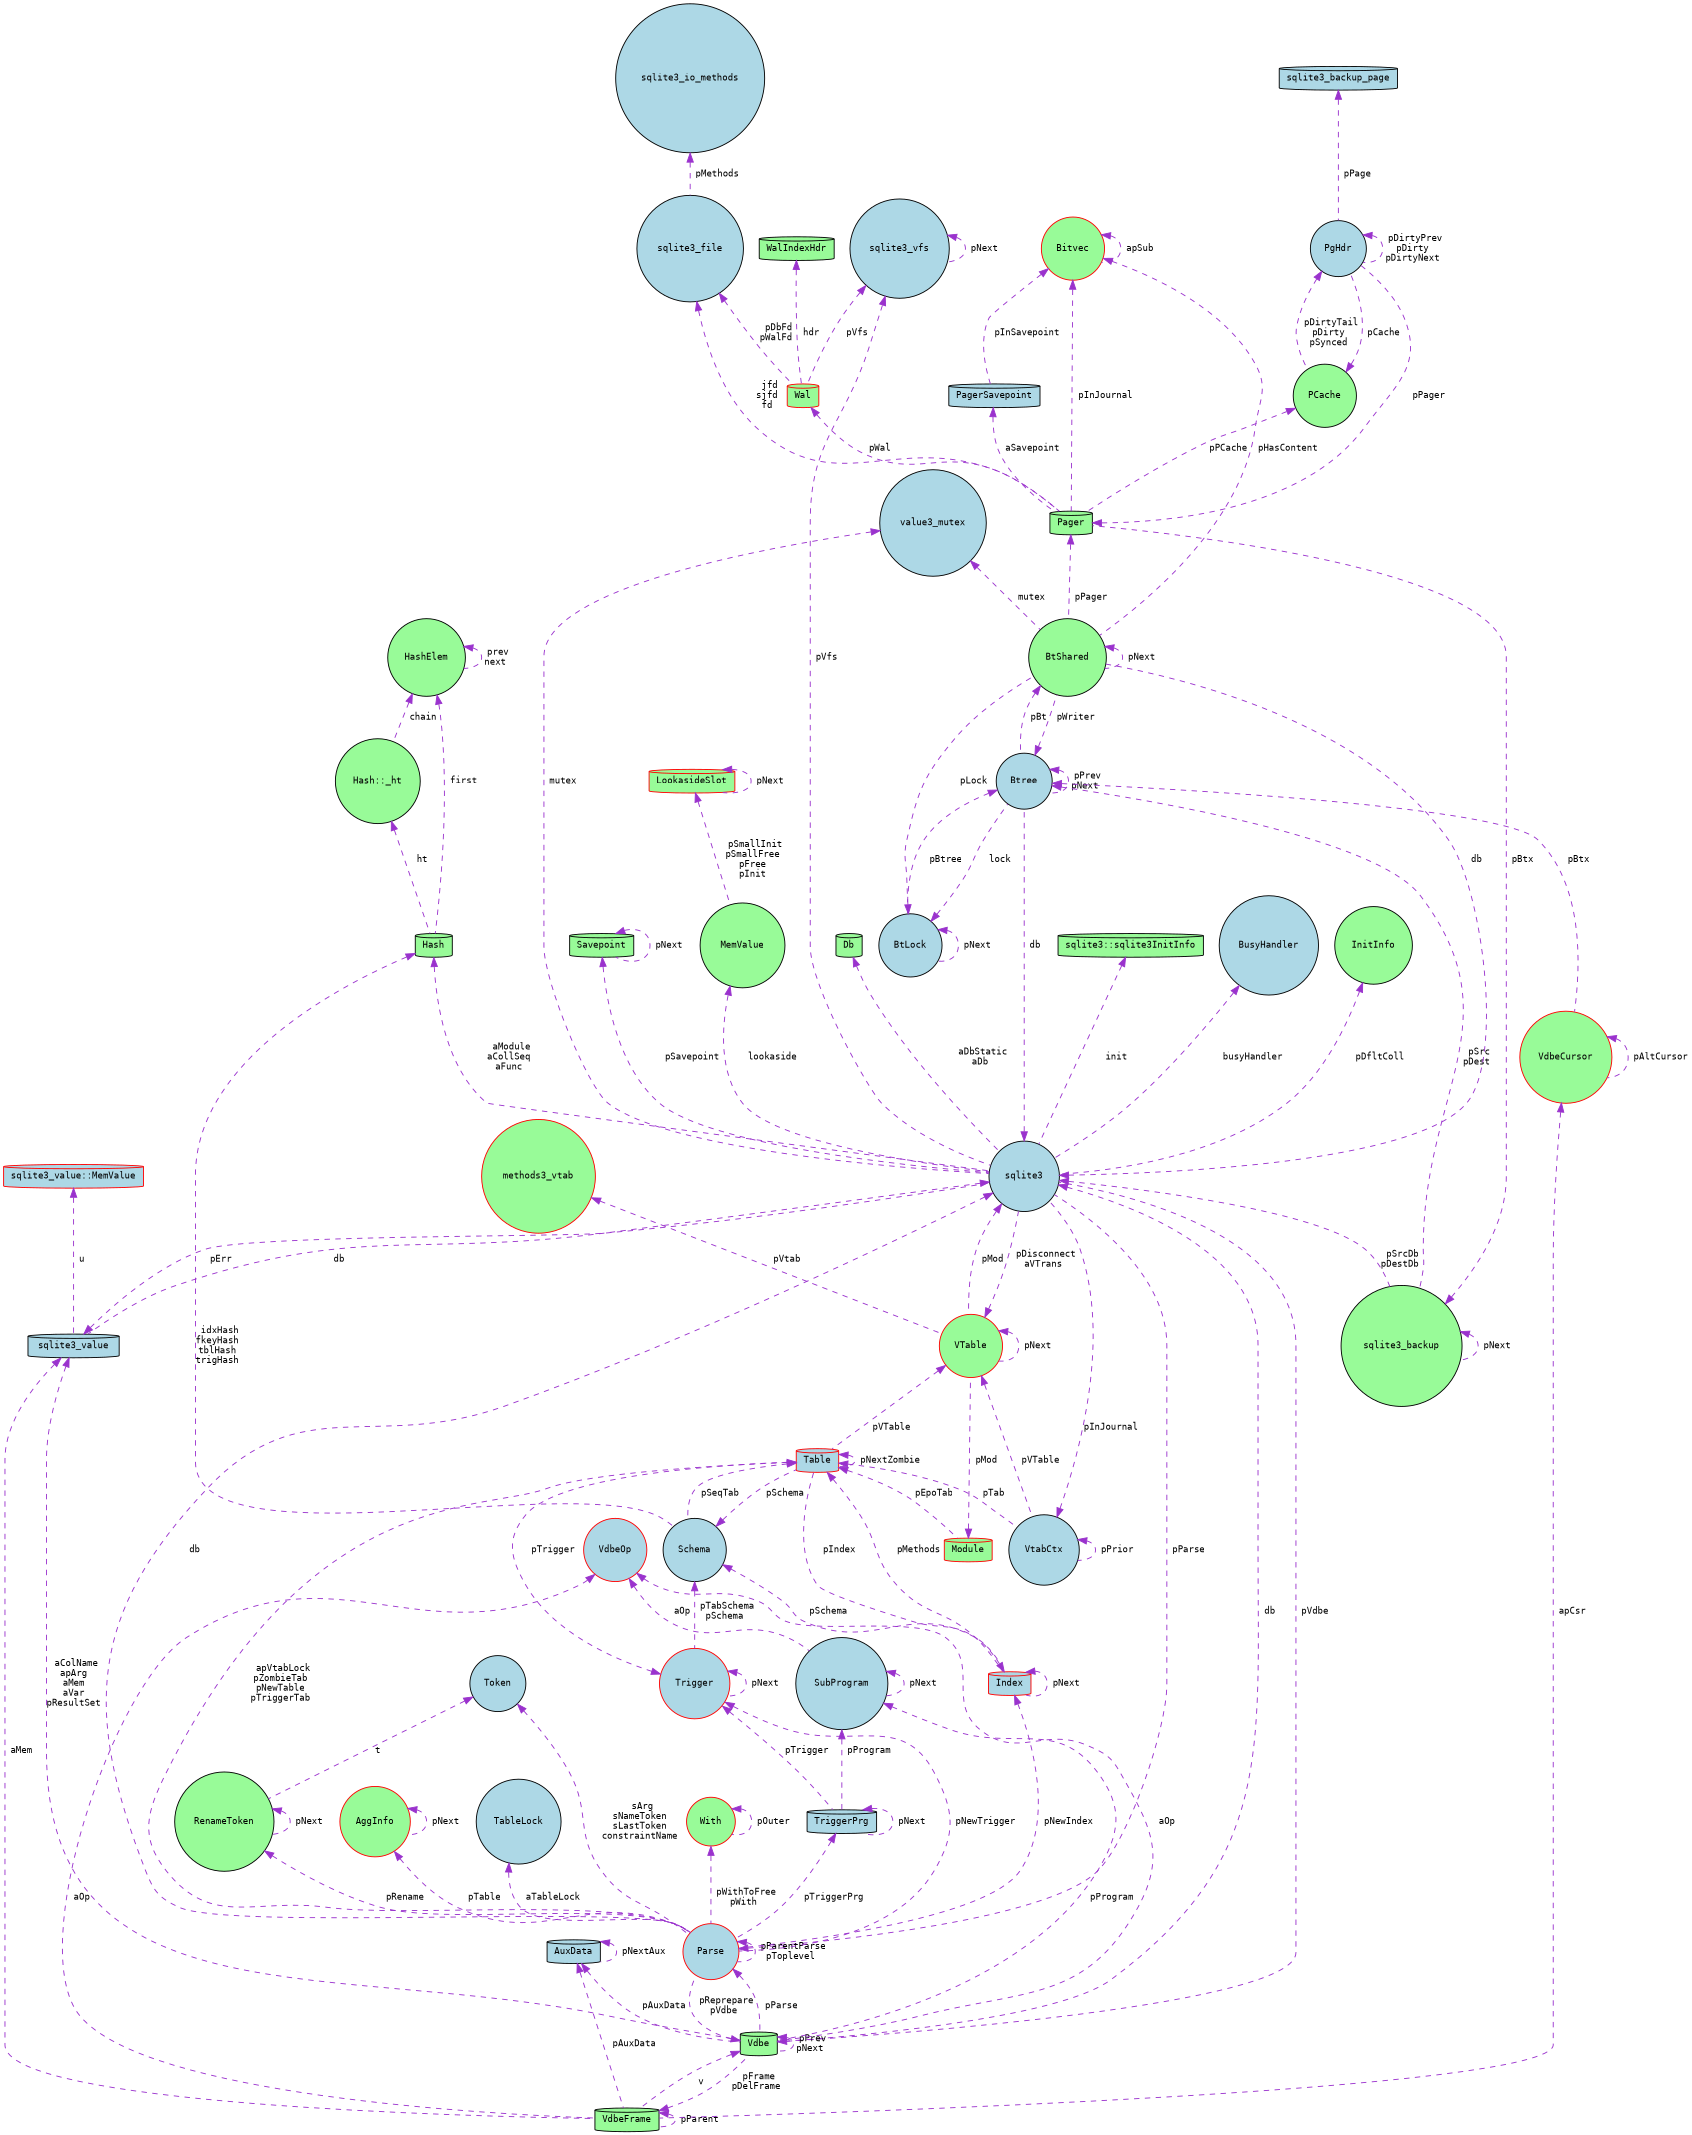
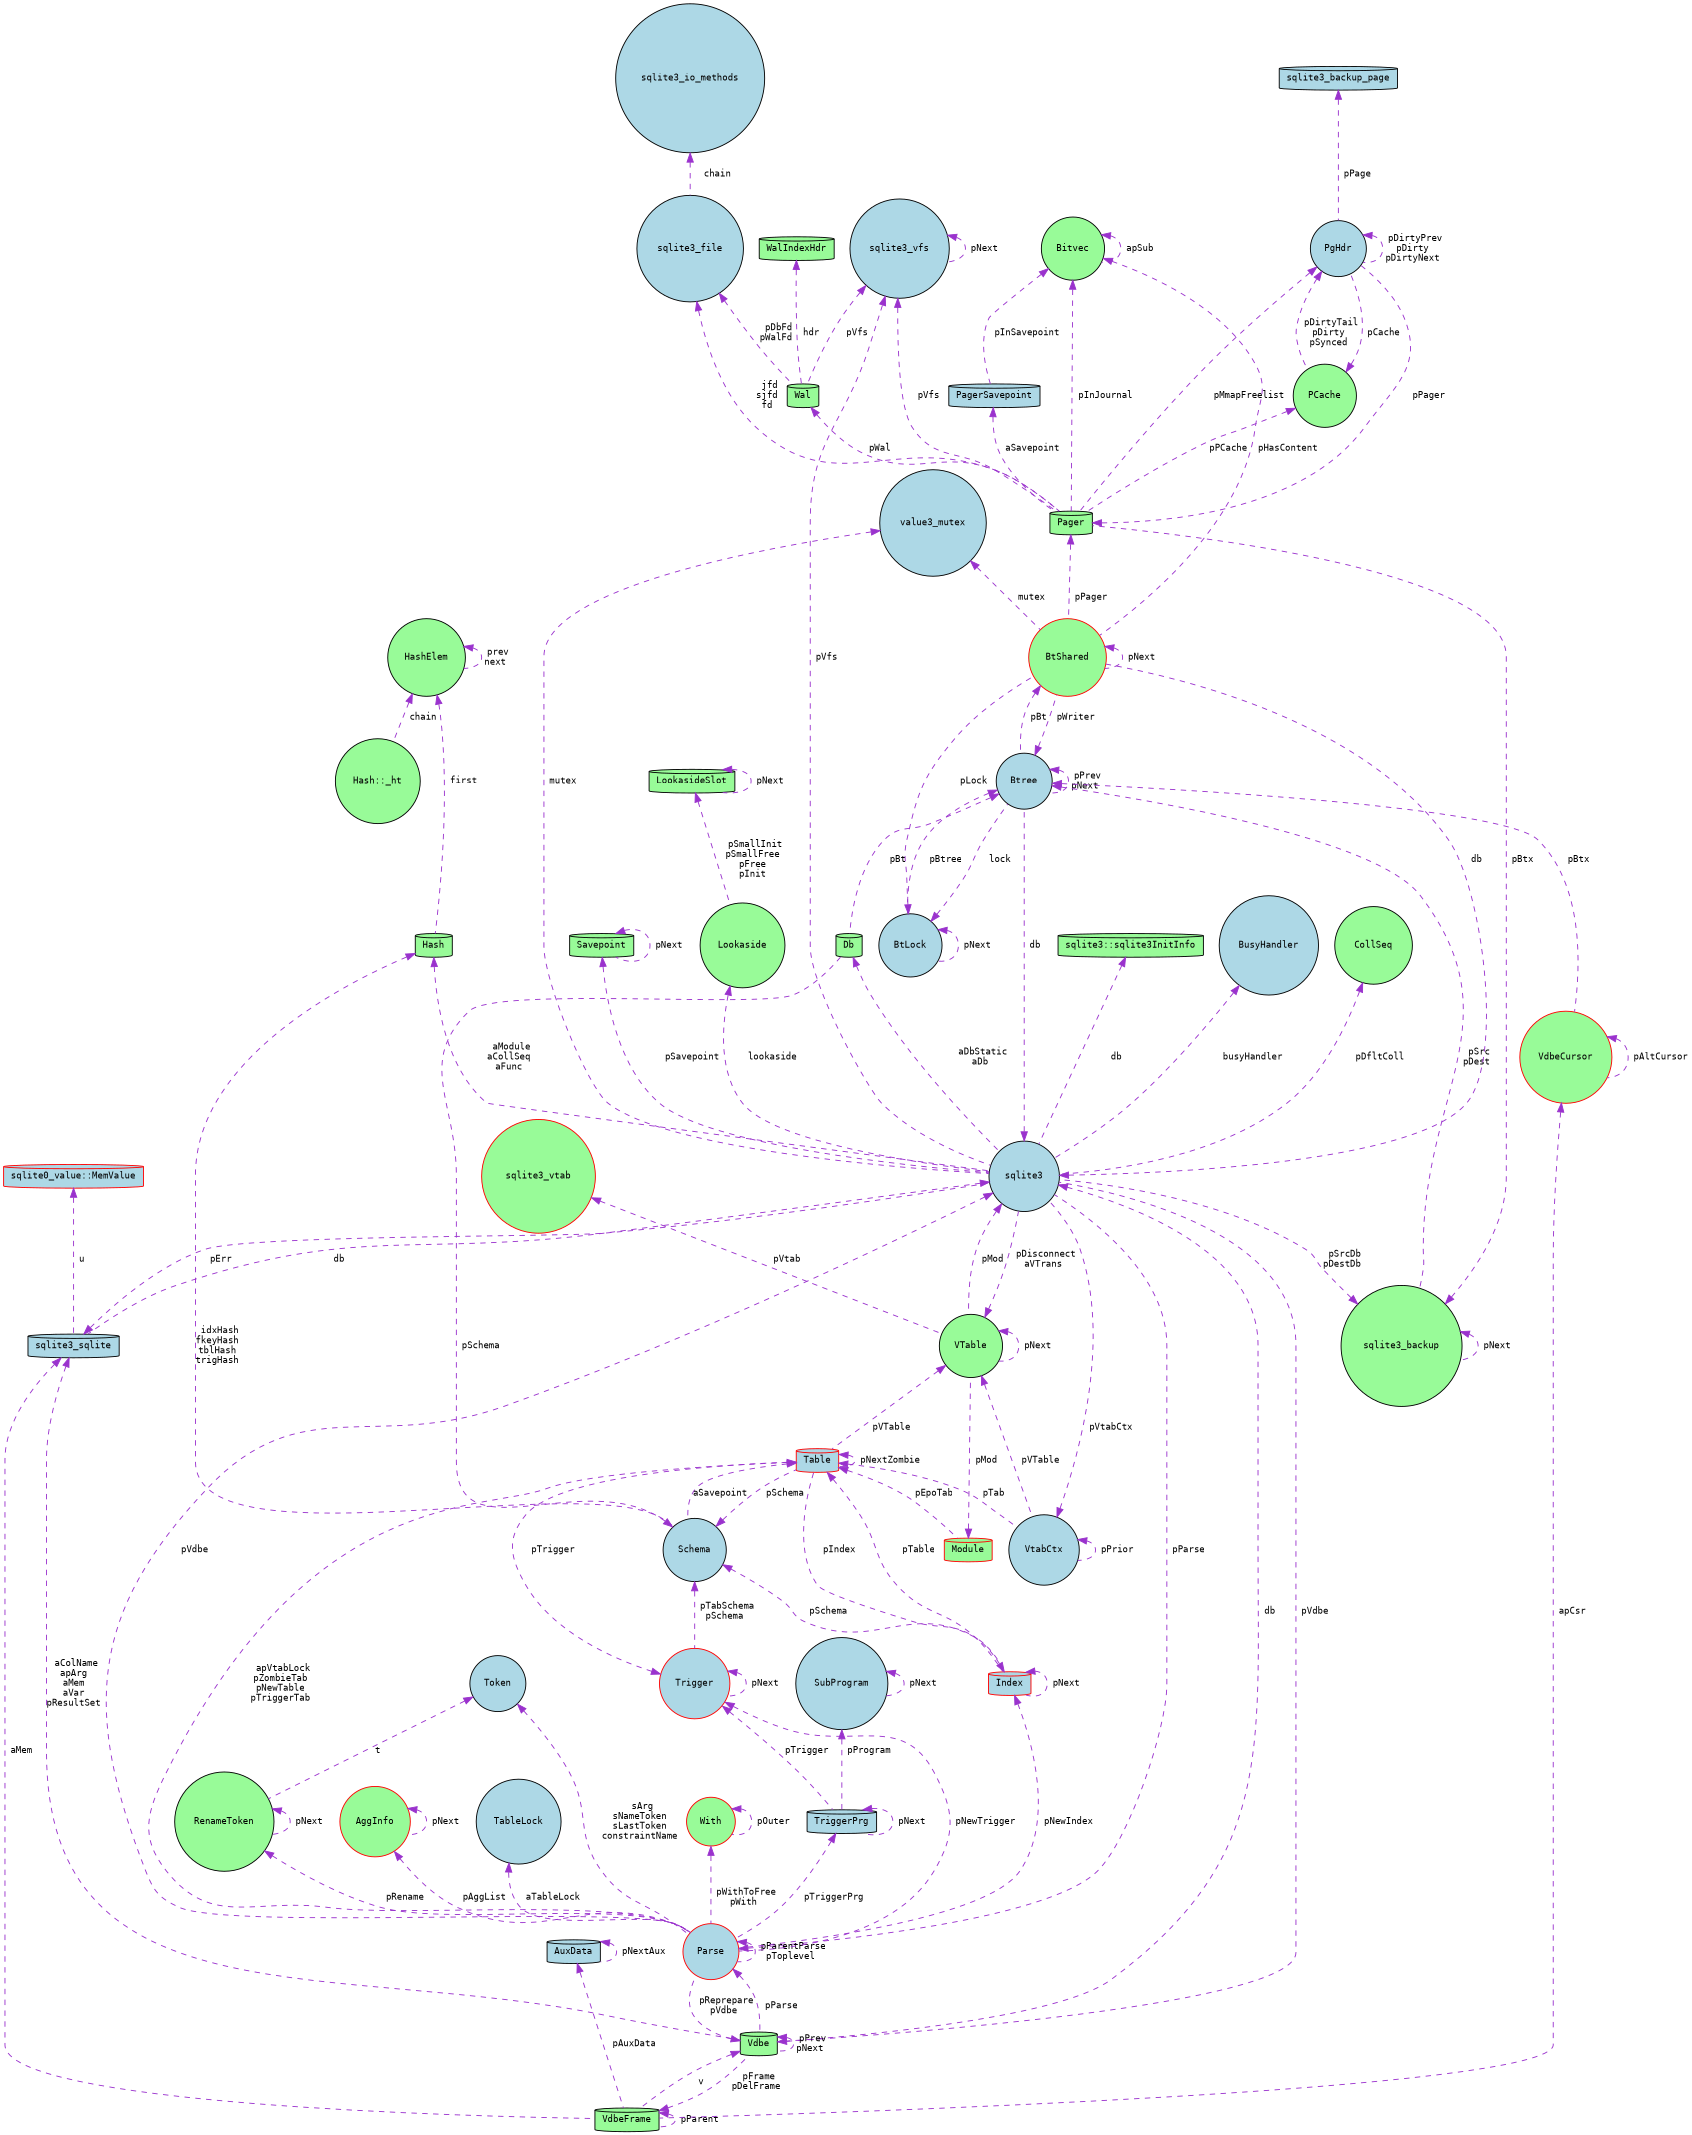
(715, 174) -> (715, 174)
(1073, 249) -> (1073, 249)
none -> (1188, 385)
(803, 396) -> (803, 396)
none -> (929, 445)
(1068, 657) -> (1068, 657)
(692, 781) -> (692, 781)
none -> (890, 835)
(412, 882) -> none
(743, 945) -> (743, 945)
(1374, 945) -> (1374, 945)
(1114, 1057) -> (1114, 1057)
none -> (455, 1159)
(74, 1176) -> (74, 1176)
(539, 1176) -> (539, 1176)
(1243, 1207) -> (1218, 1211)
(74, 1346) -> (74, 1346)
(971, 1346) -> (971, 1346)
(1109, 1427) -> (1109, 1427)
(718, 1494) -> (718, 1494)
(192, 1550) -> (192, 1550)
(615, 1550) -> none
(916, 1550) -> (916, 1550)
(1084, 1888) -> none
(482, 1897) -> (482, 1897)
(635, 2015) -> none
